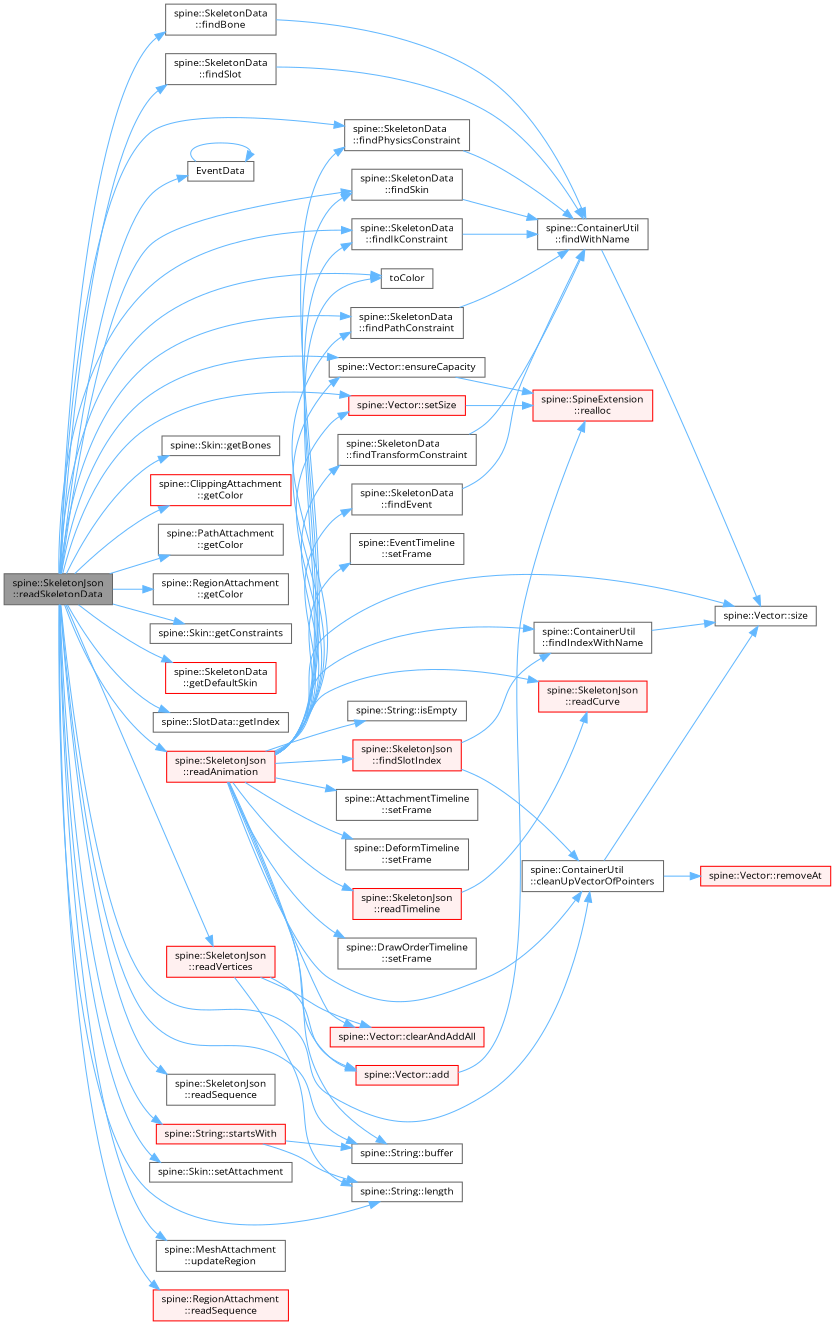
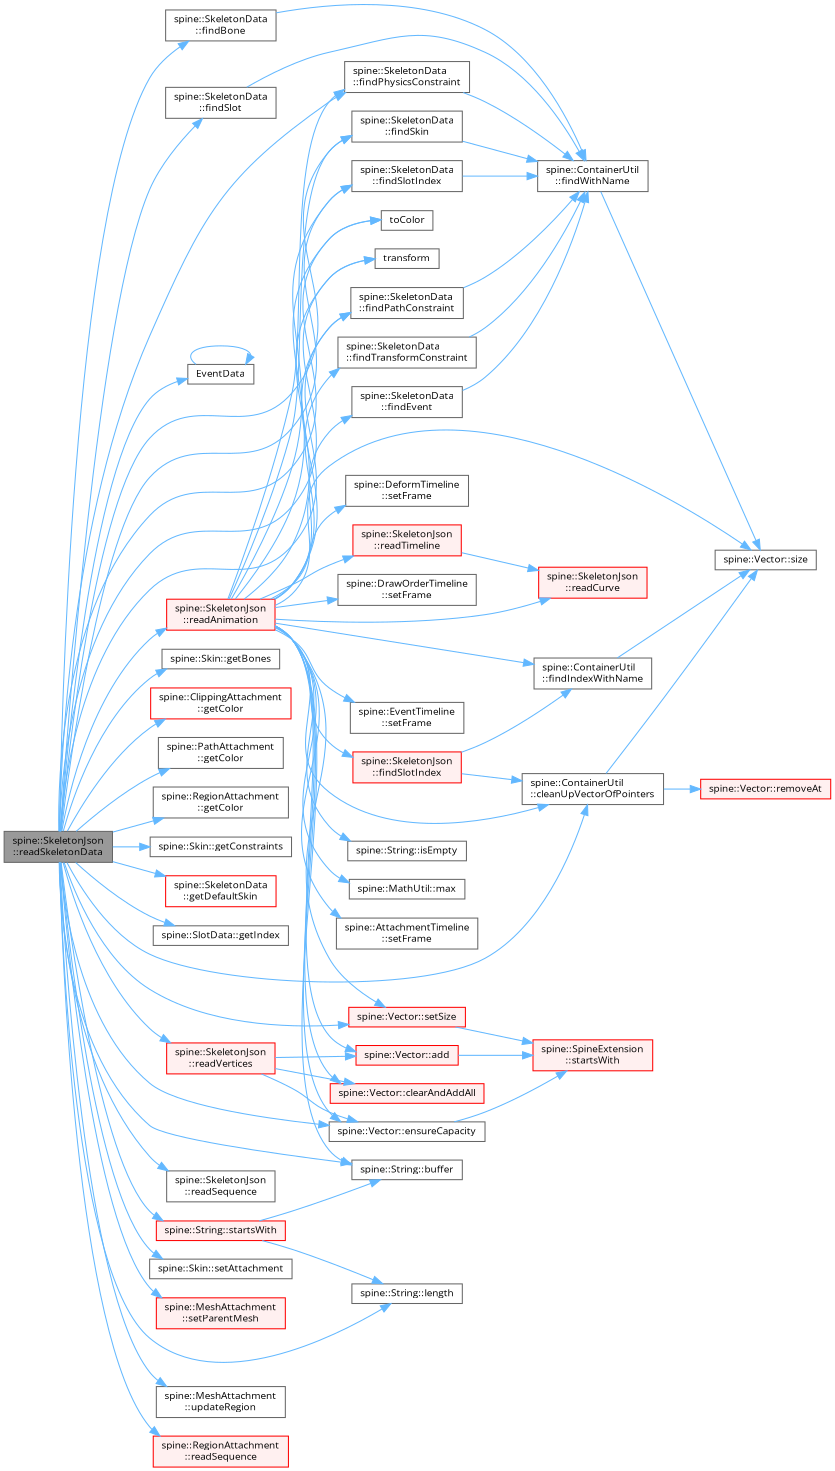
(407, 234) -> (407, 176)
none -> (407, 259)
(593, 406) -> (593, 1055)
none -> (407, 889)
(299, 1083) -> (301, 1094)
none -> (221, 1313)
